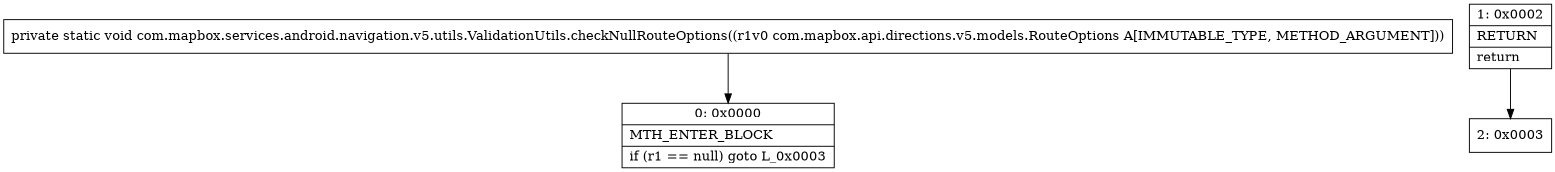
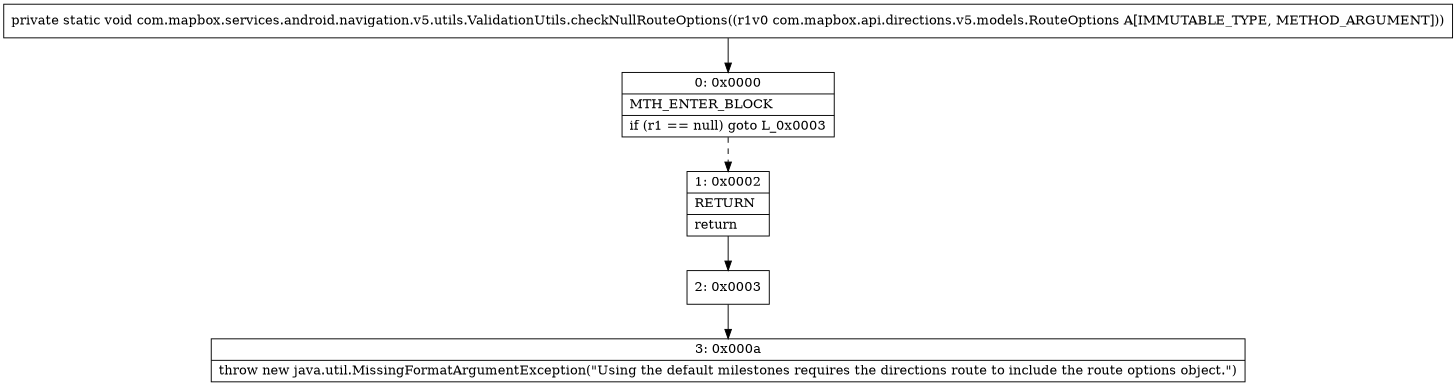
none -> (728, 150)
none -> (728, 360)
